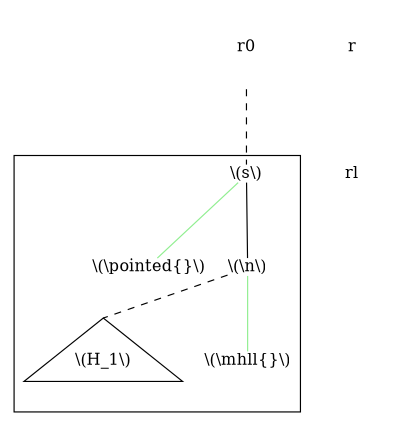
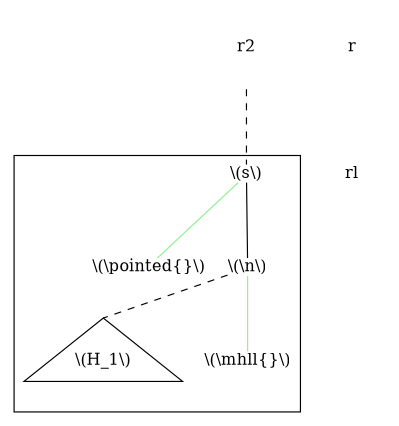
(246, 47) -> (246, 47)
